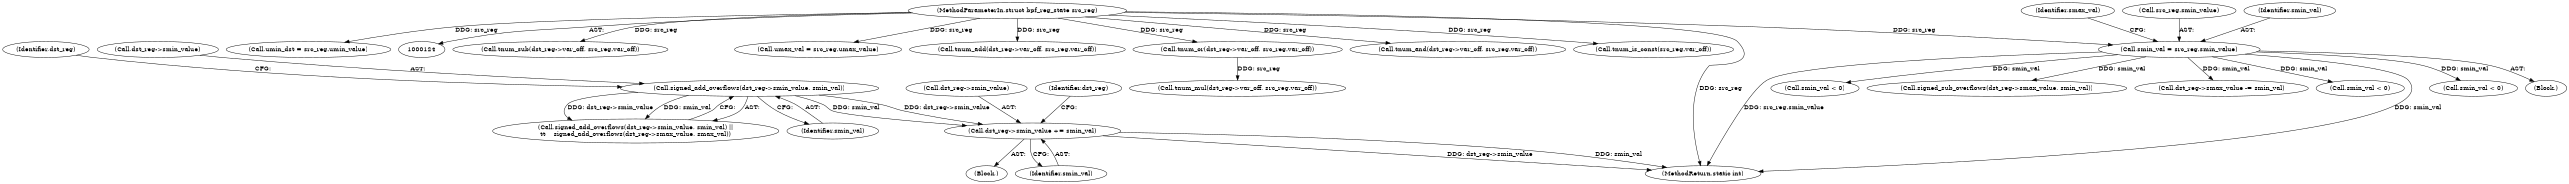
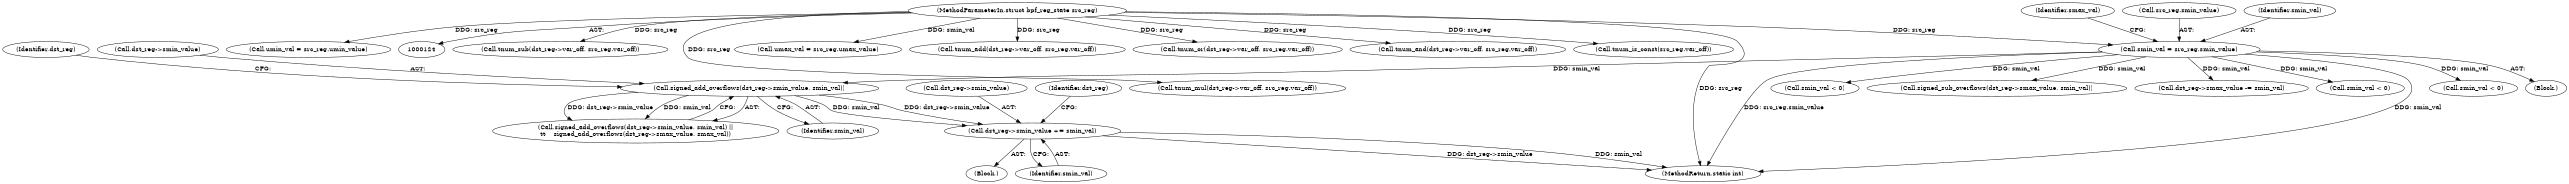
(951, 30) -> (951, 30)
(309, 49) -> (309, 49)
(1238, 67) -> (800, 71)
none -> (1475, 68)
